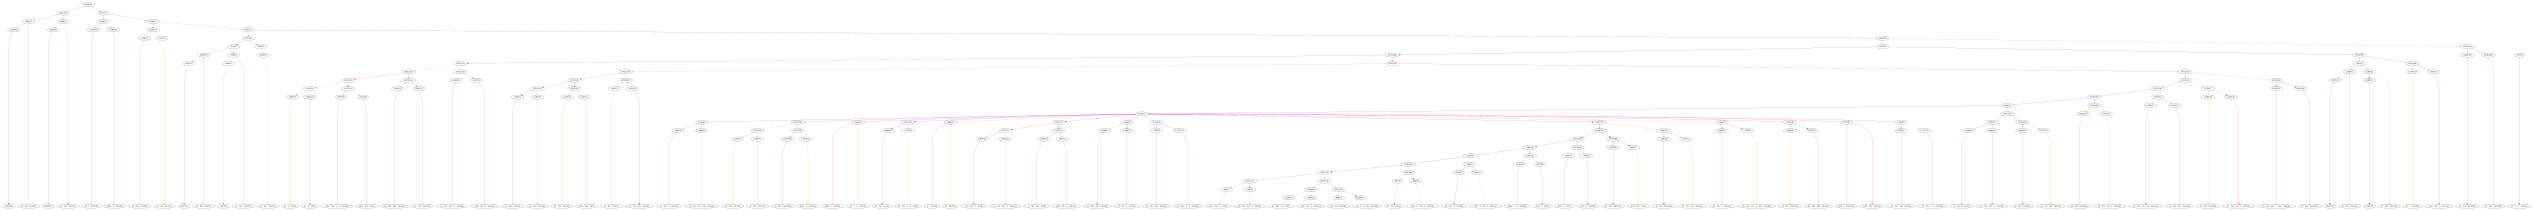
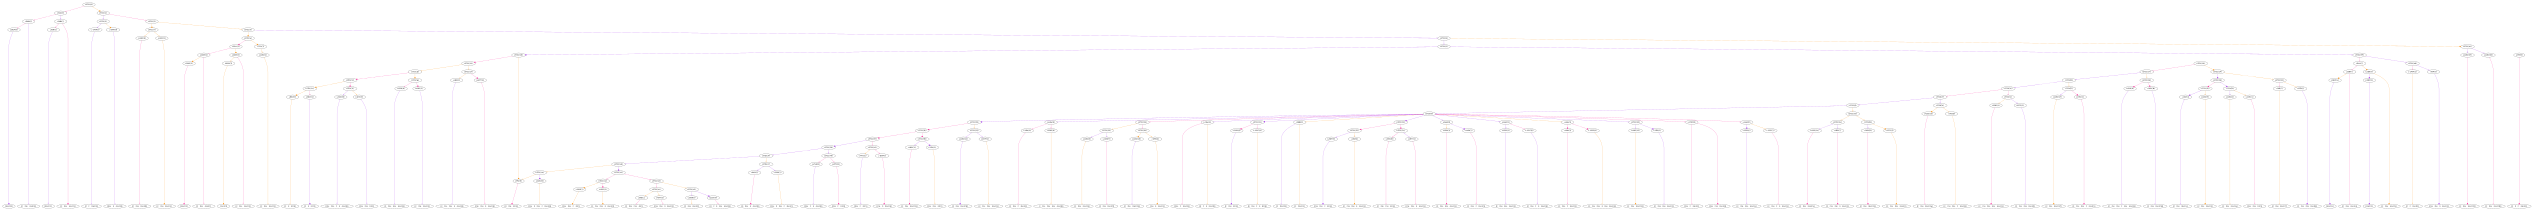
(1392, 59) -> (519, 117)
